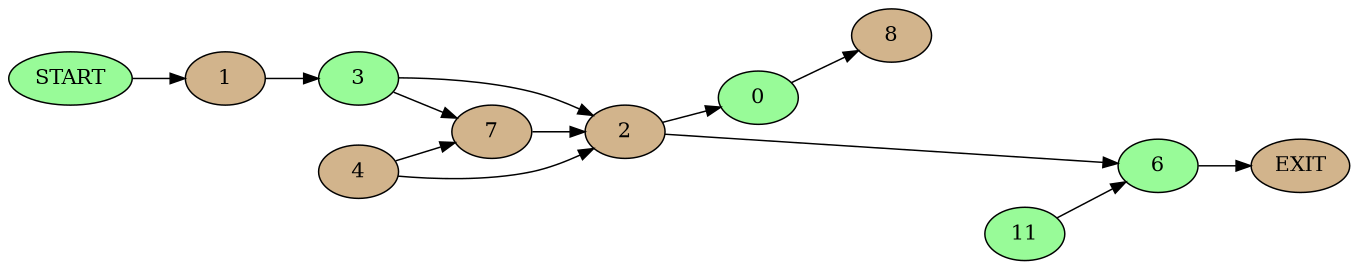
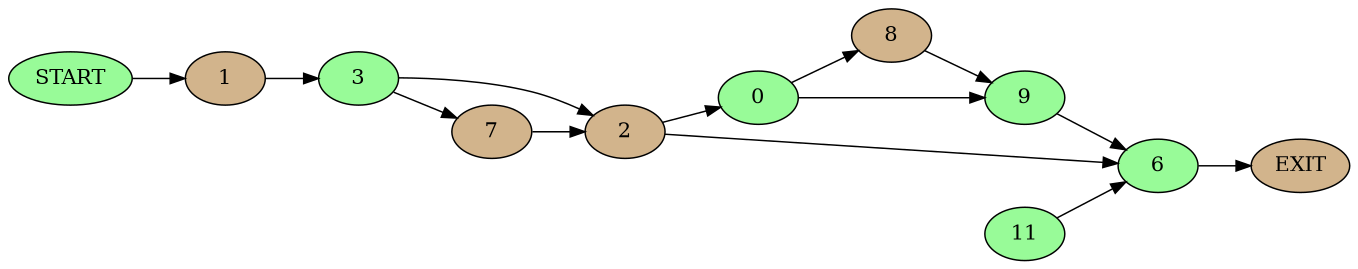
none -> (1025, 98)
(359, 172) -> none
